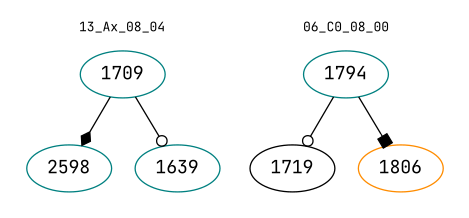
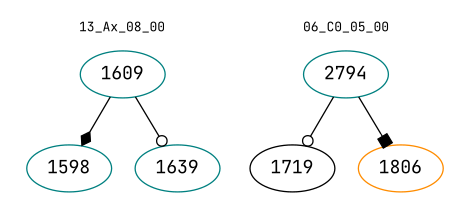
(123, 28) -> (123, 28)
(347, 28) -> (347, 28)
(123, 74) -> (123, 74)
(346, 74) -> (346, 74)
(69, 168) -> (69, 168)
